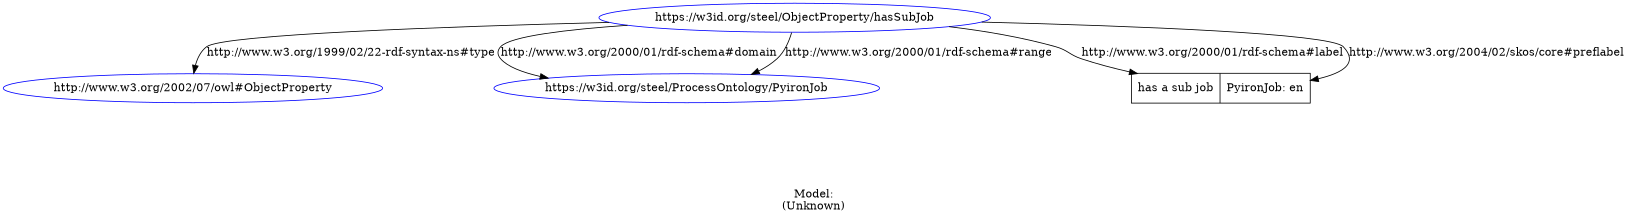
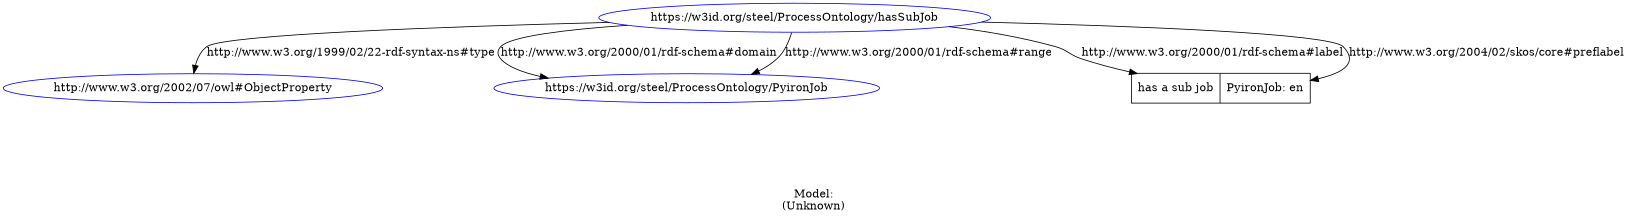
(795, 18) -> (795, 18)
